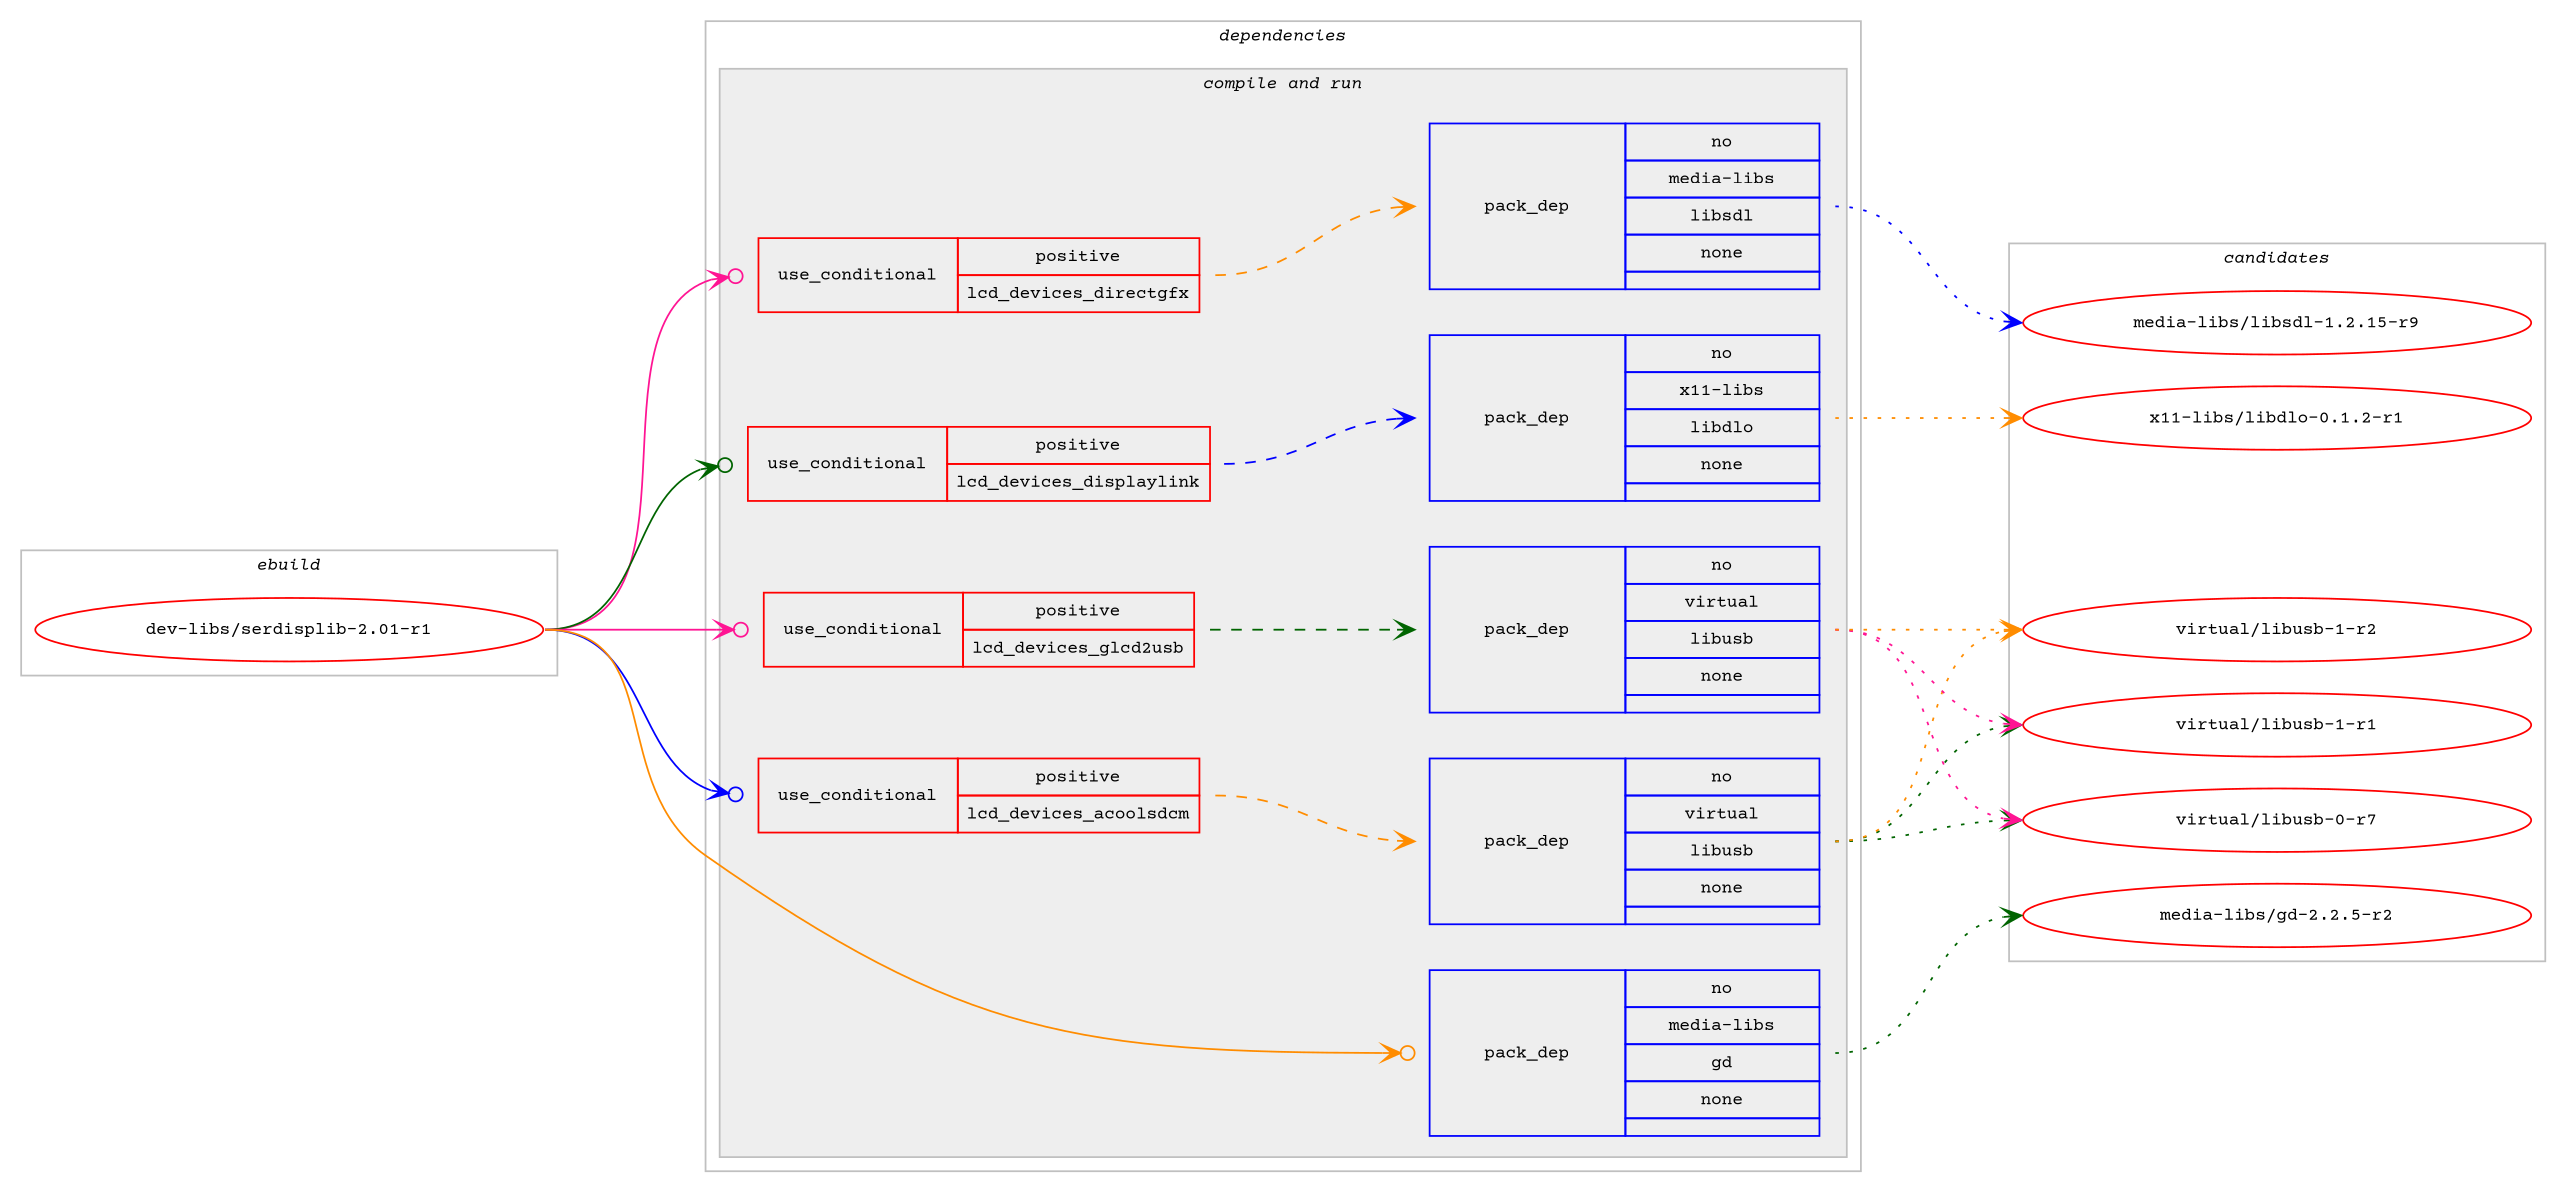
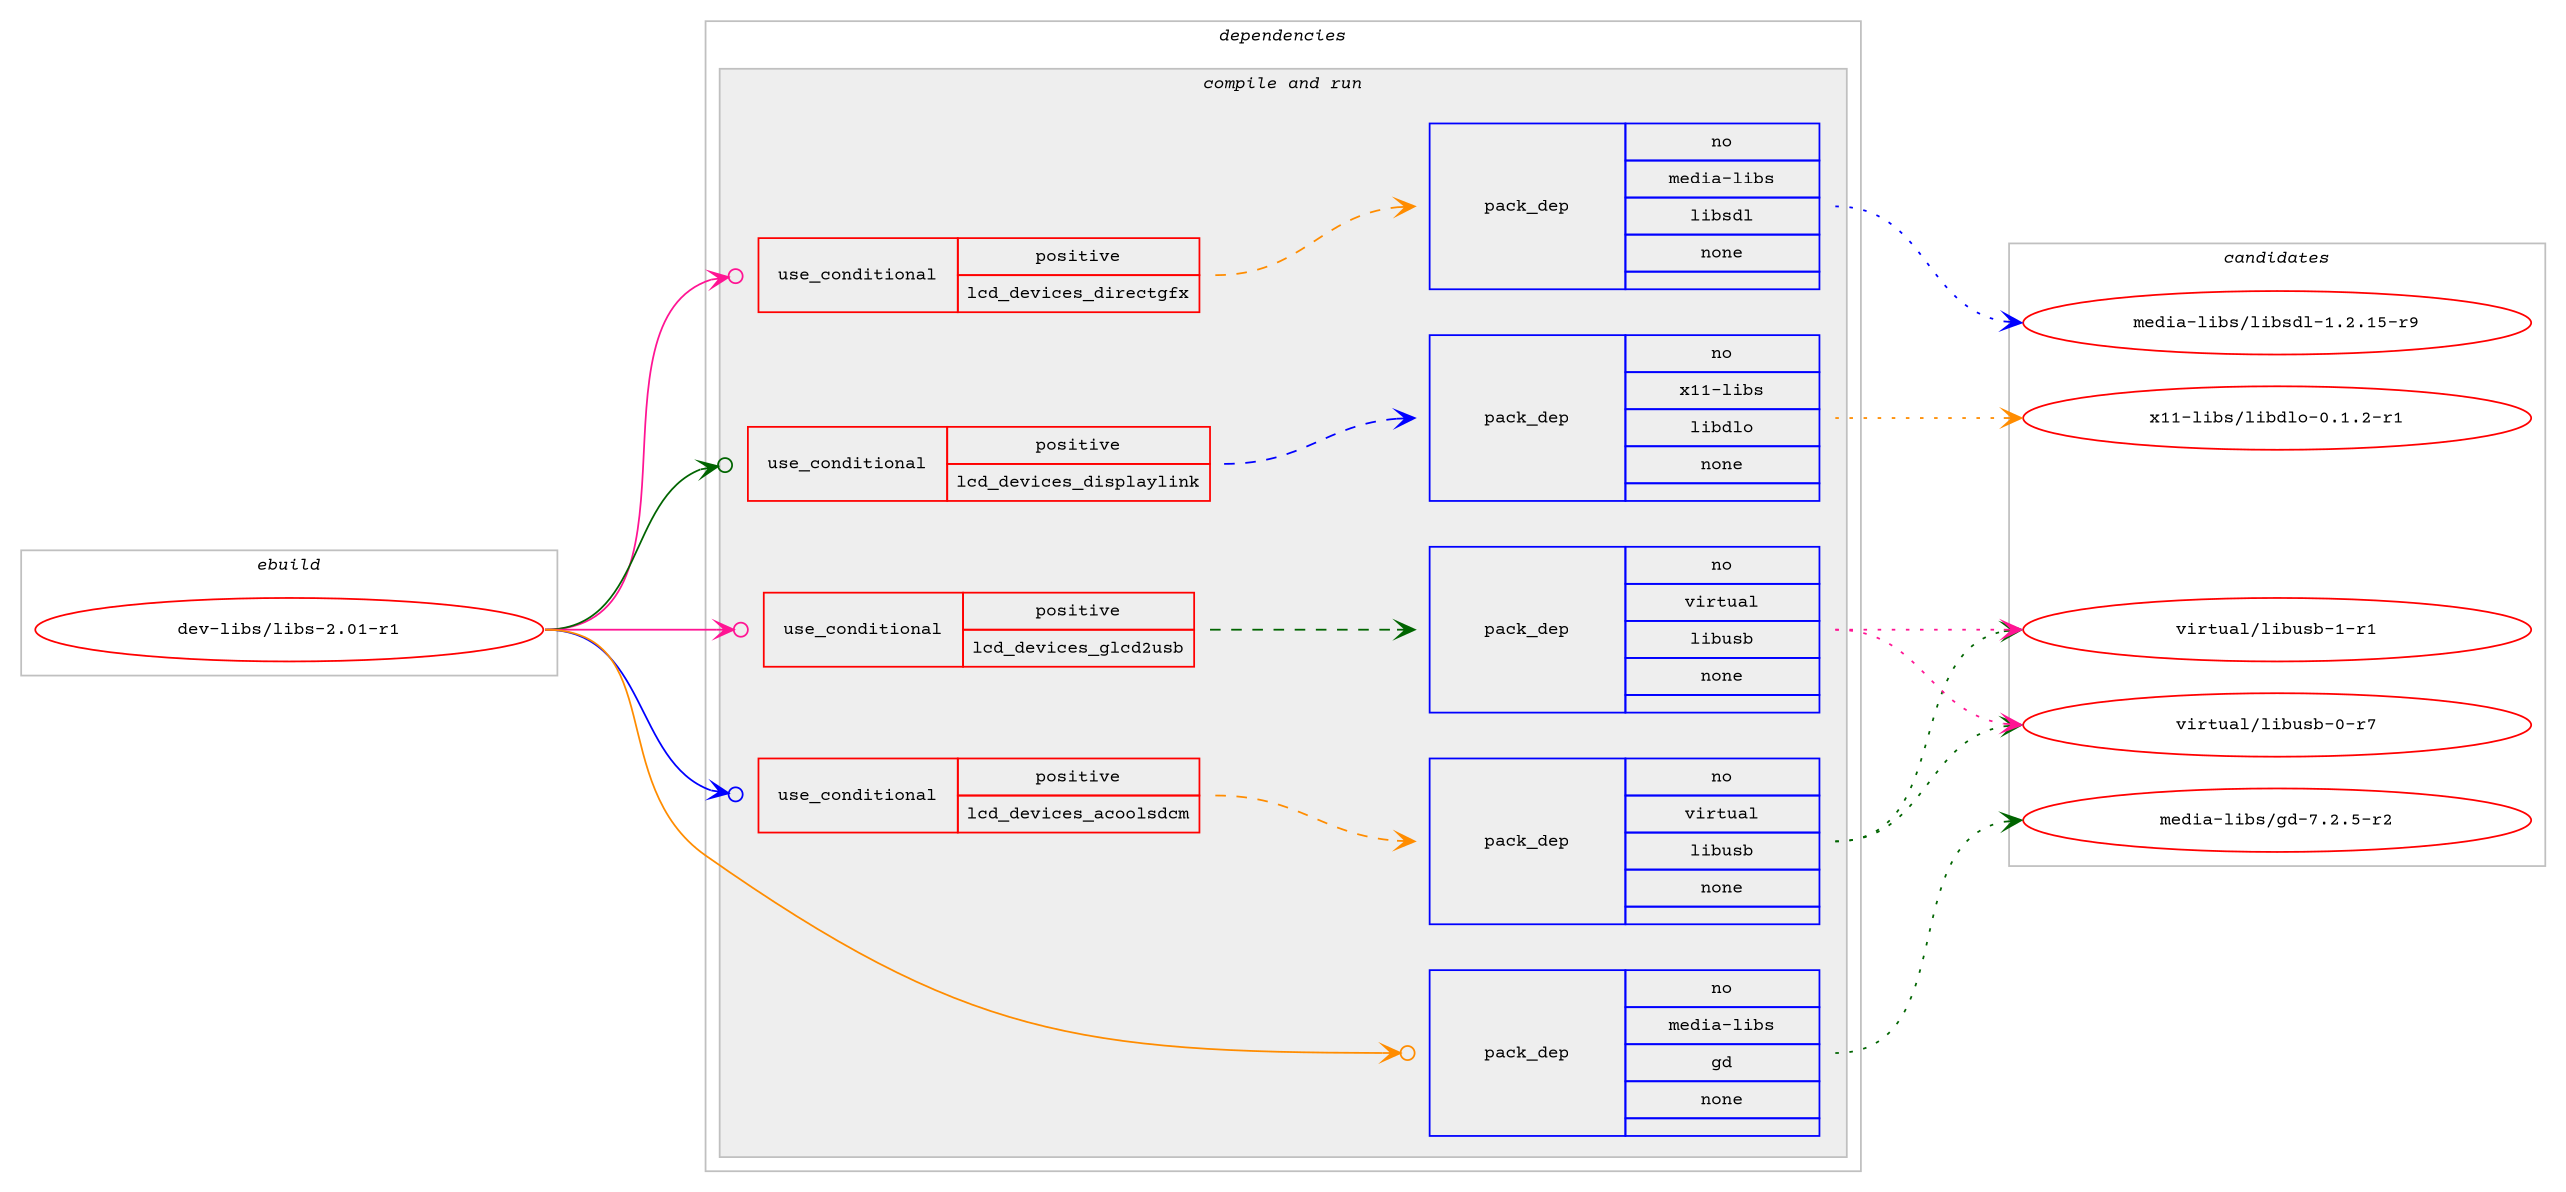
(289, 630) -> (289, 630)
(2277, 630) -> none
(2277, 915) -> (2277, 820)
